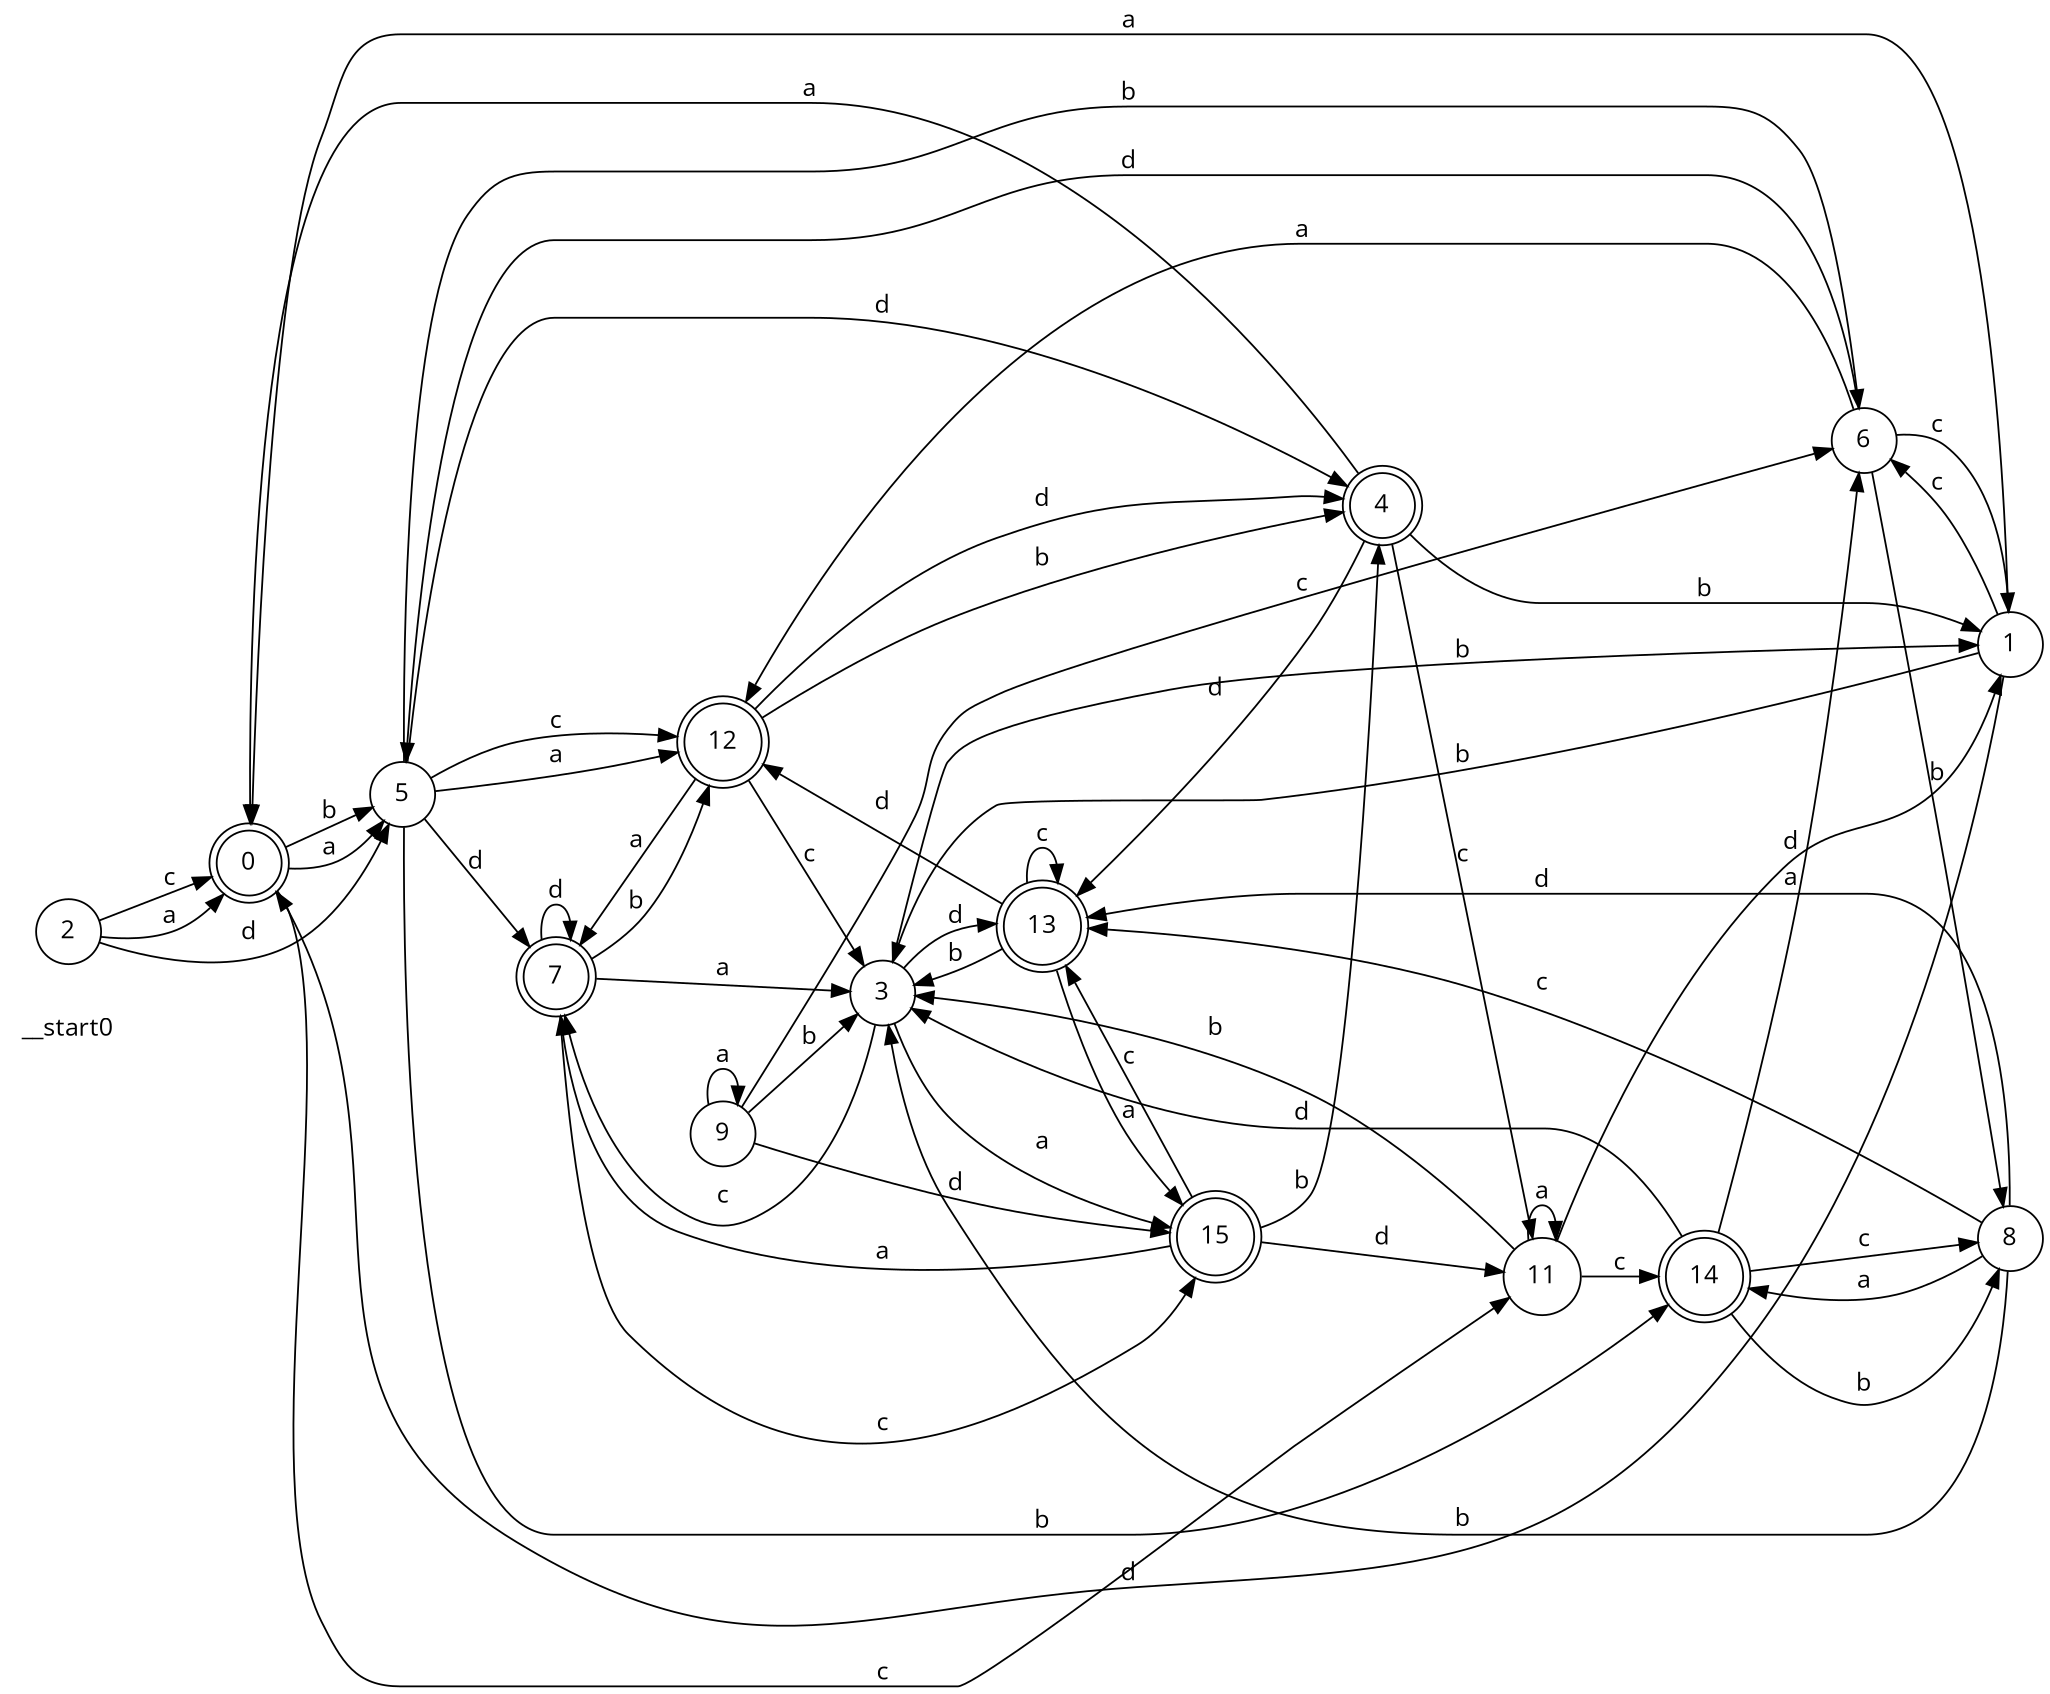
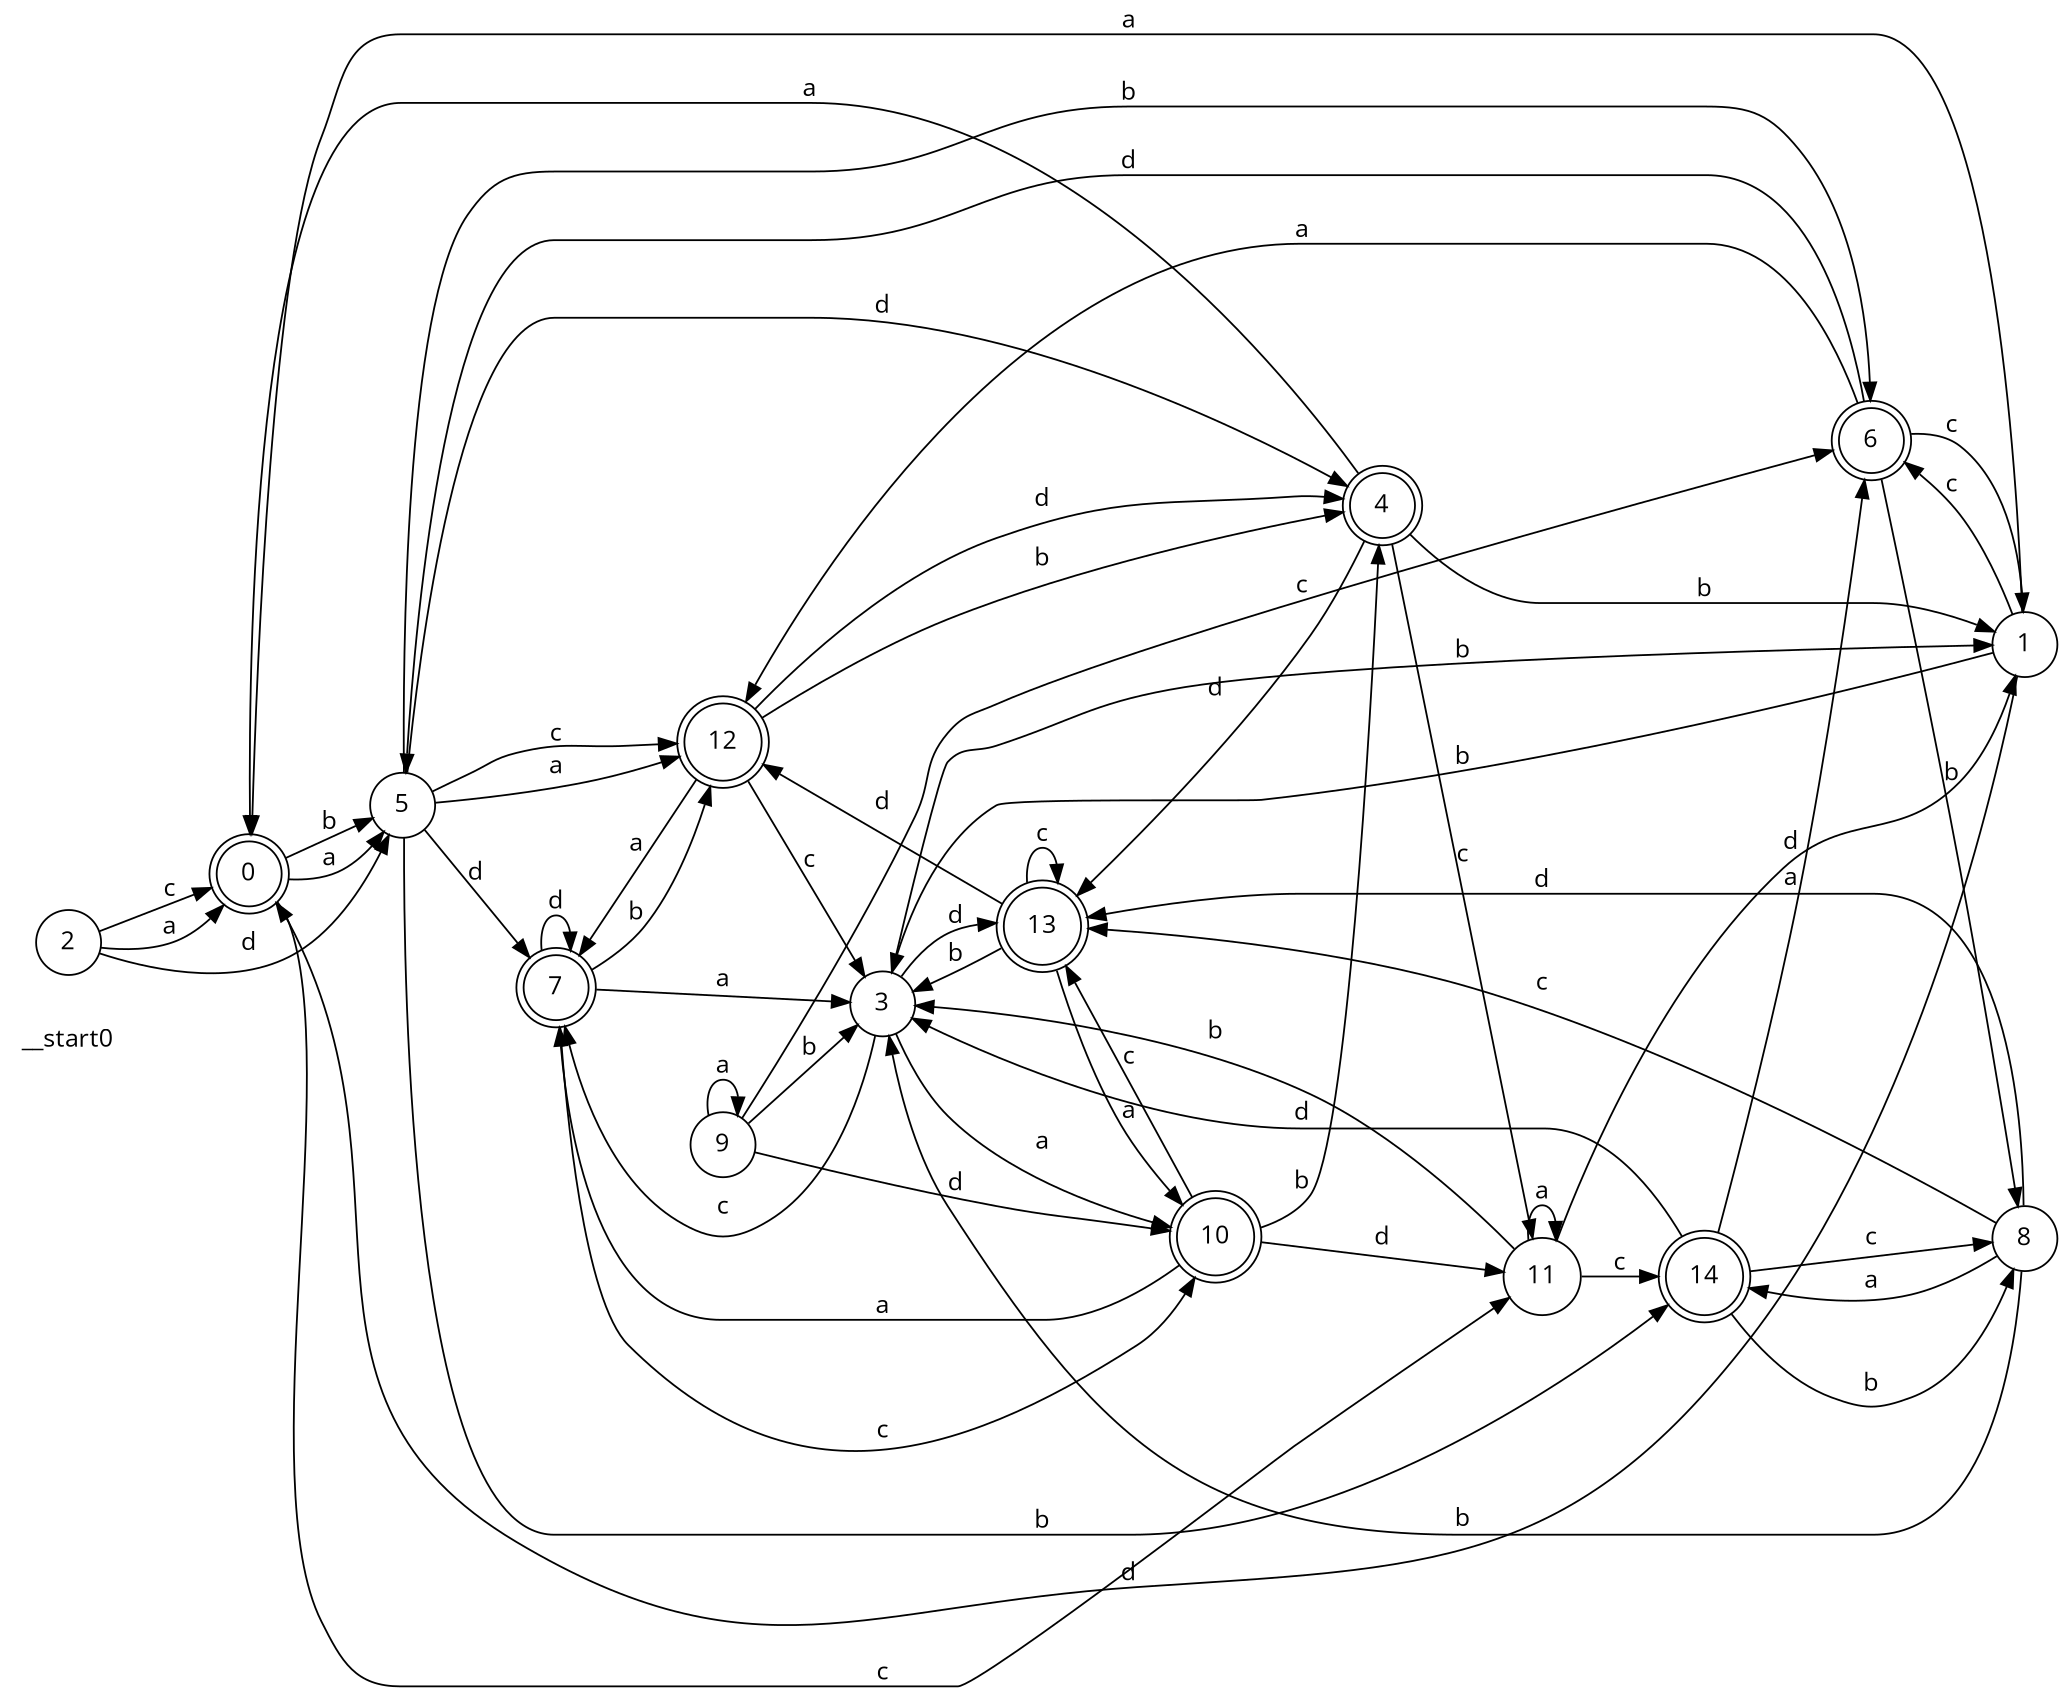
(1864, 441) -> (1871, 441)
(1216, 1237) -> (1216, 1237)
